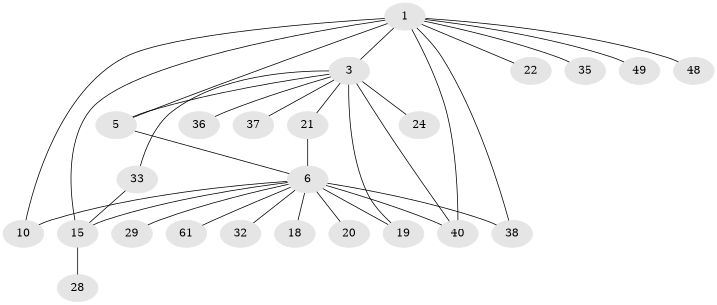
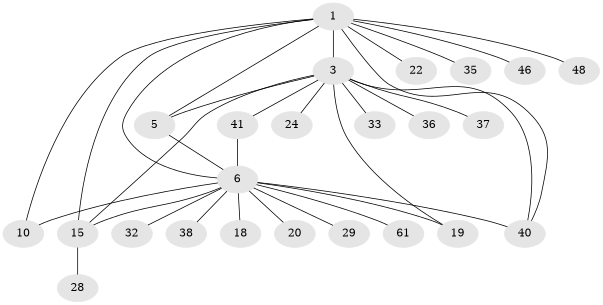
(640, 71) -> (525, 71)
(473, 119) -> (155, 80)
(308, 125) -> (238, 125)
(101, 212) -> (191, 130)
